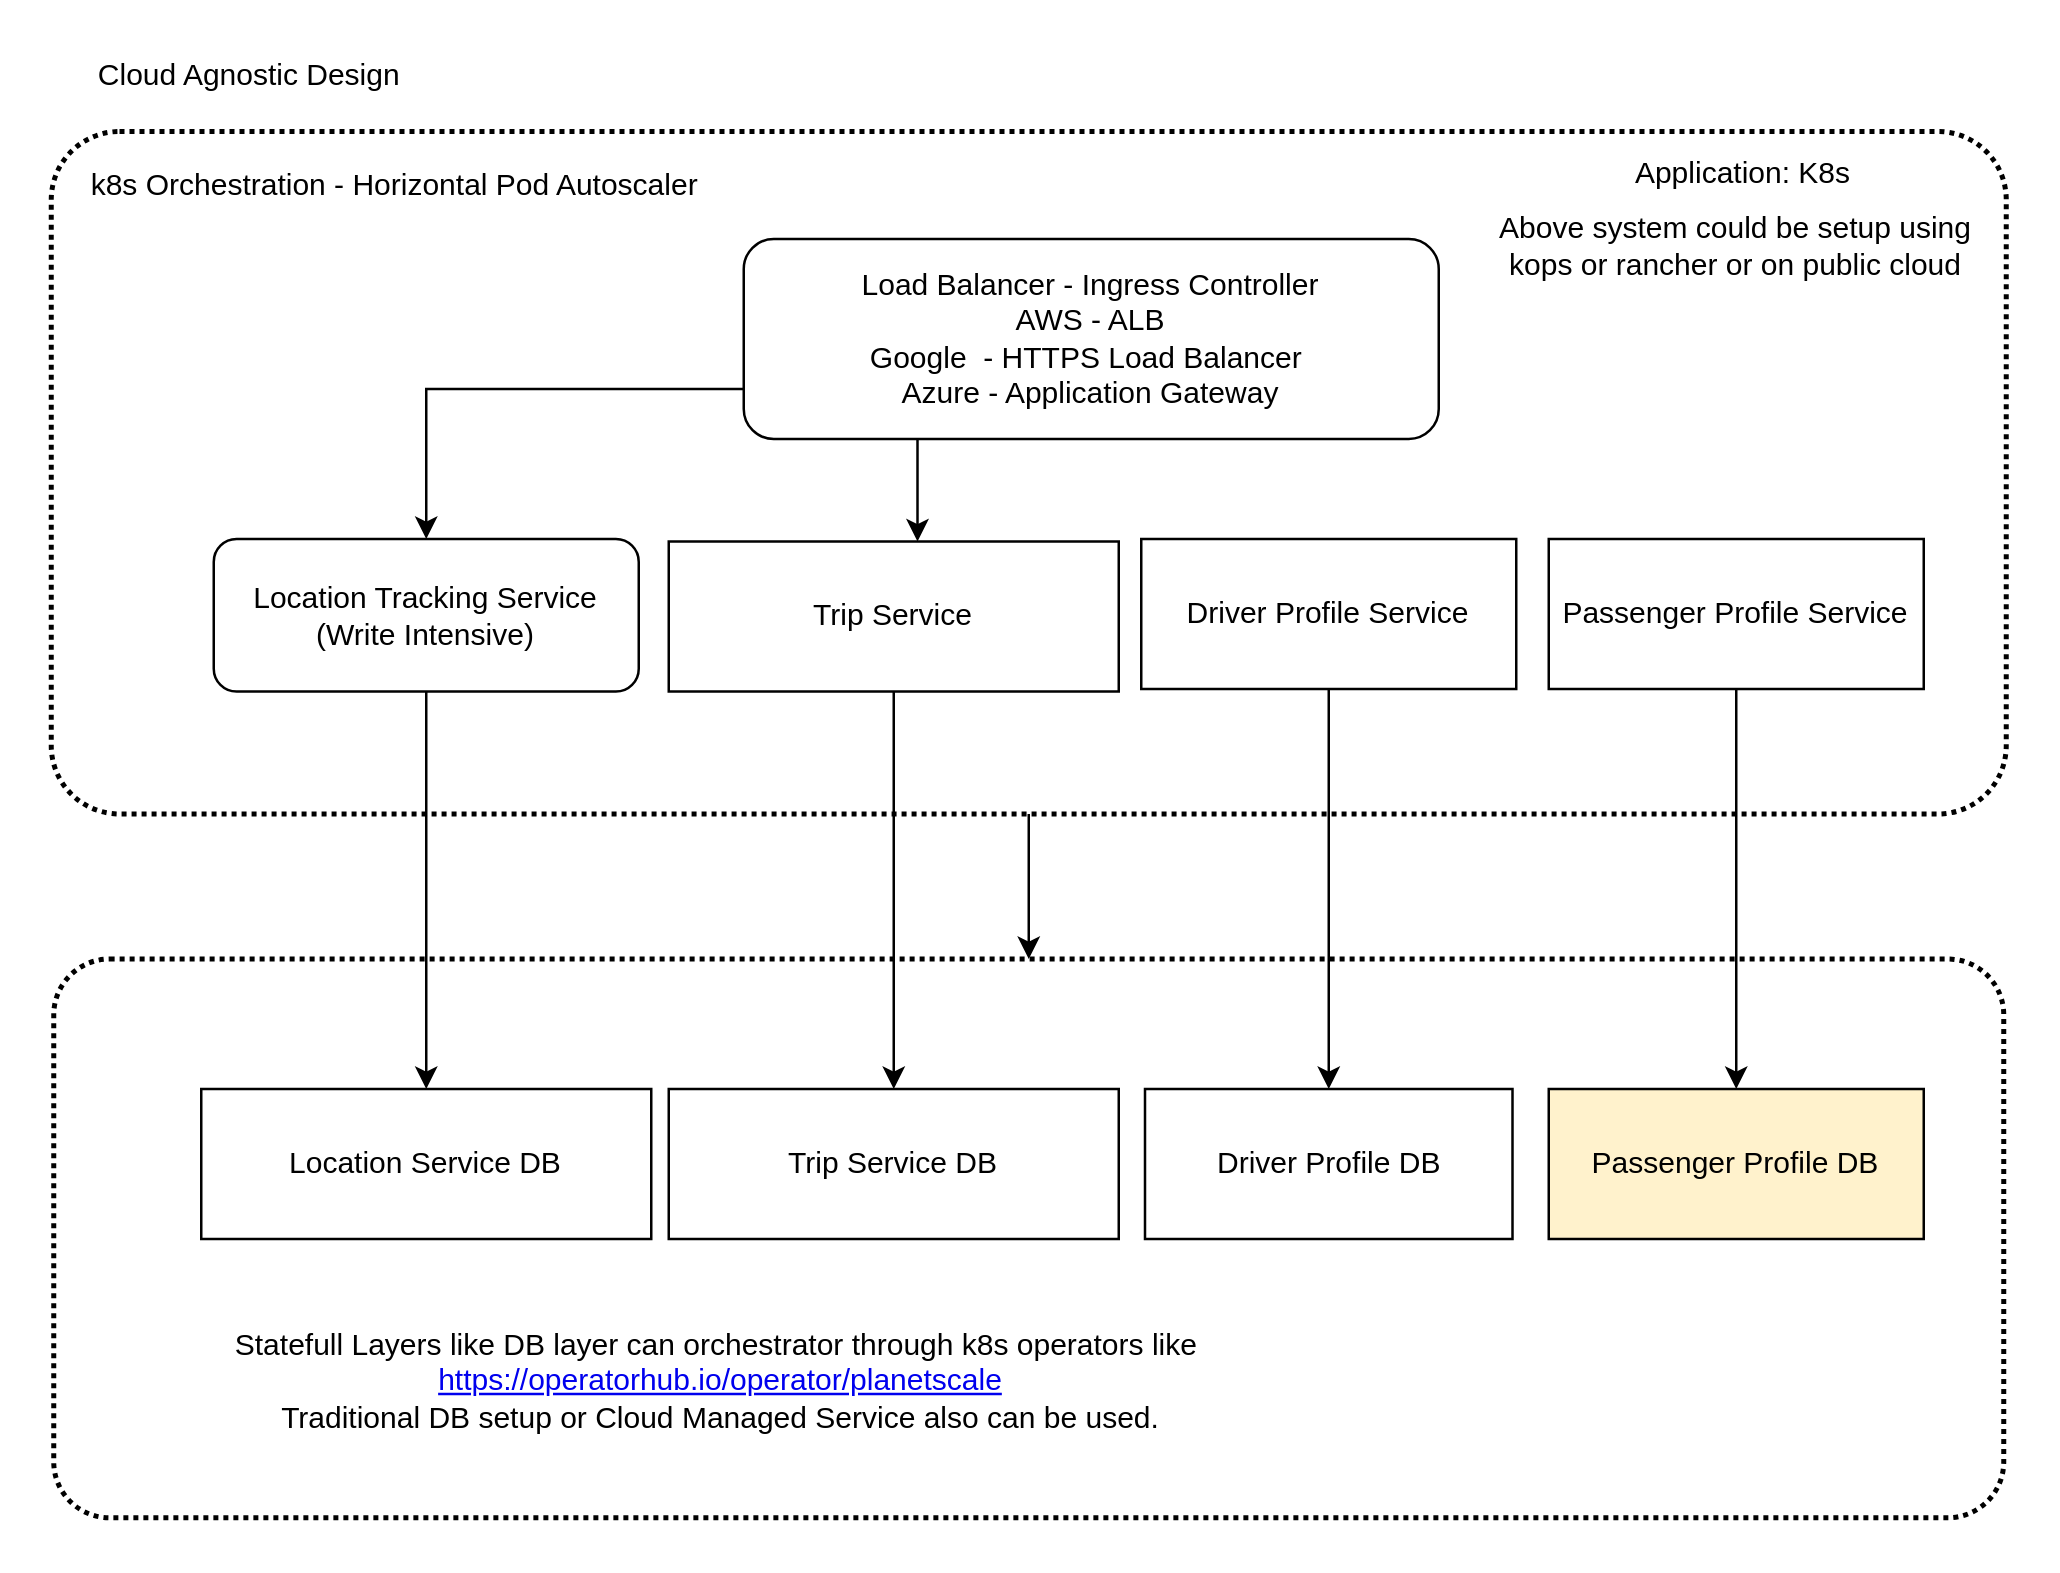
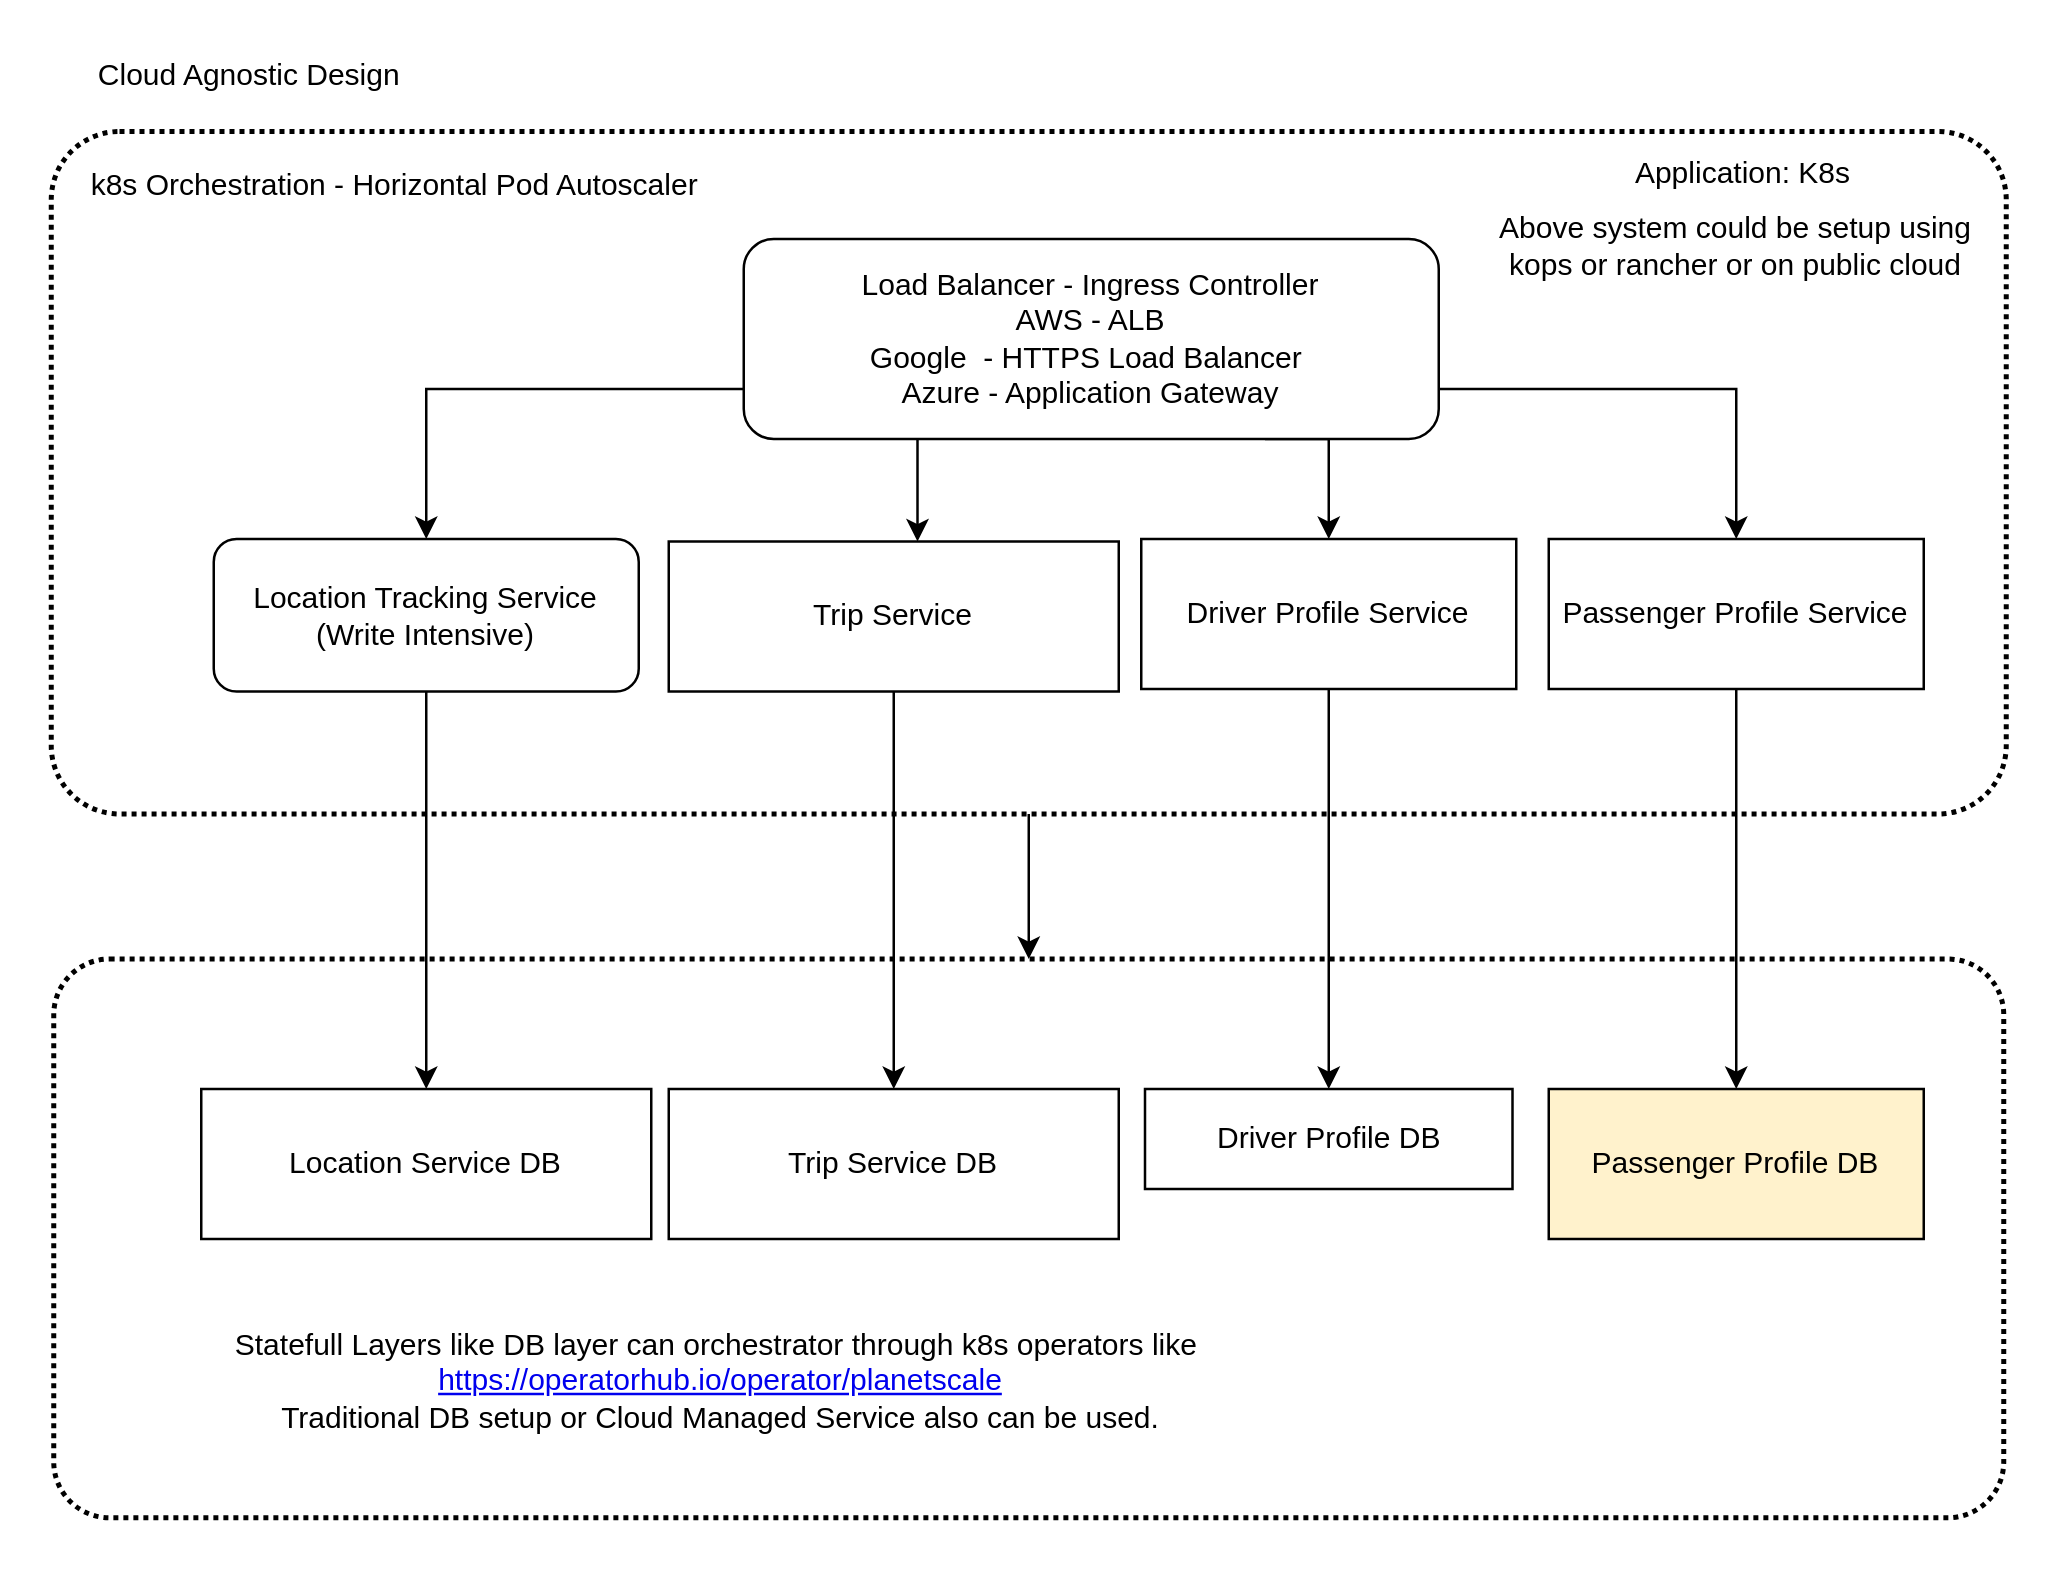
none -> (1654, 389)
none -> (1329, 479)
(1329, 1164) -> (1329, 1139)
